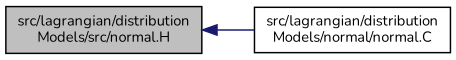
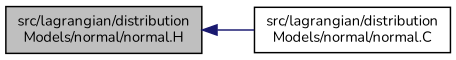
(104, 30) -> (104, 30)
